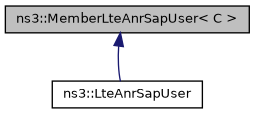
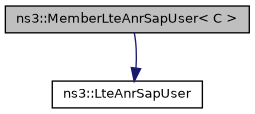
(118, 64) -> (136, 50)
